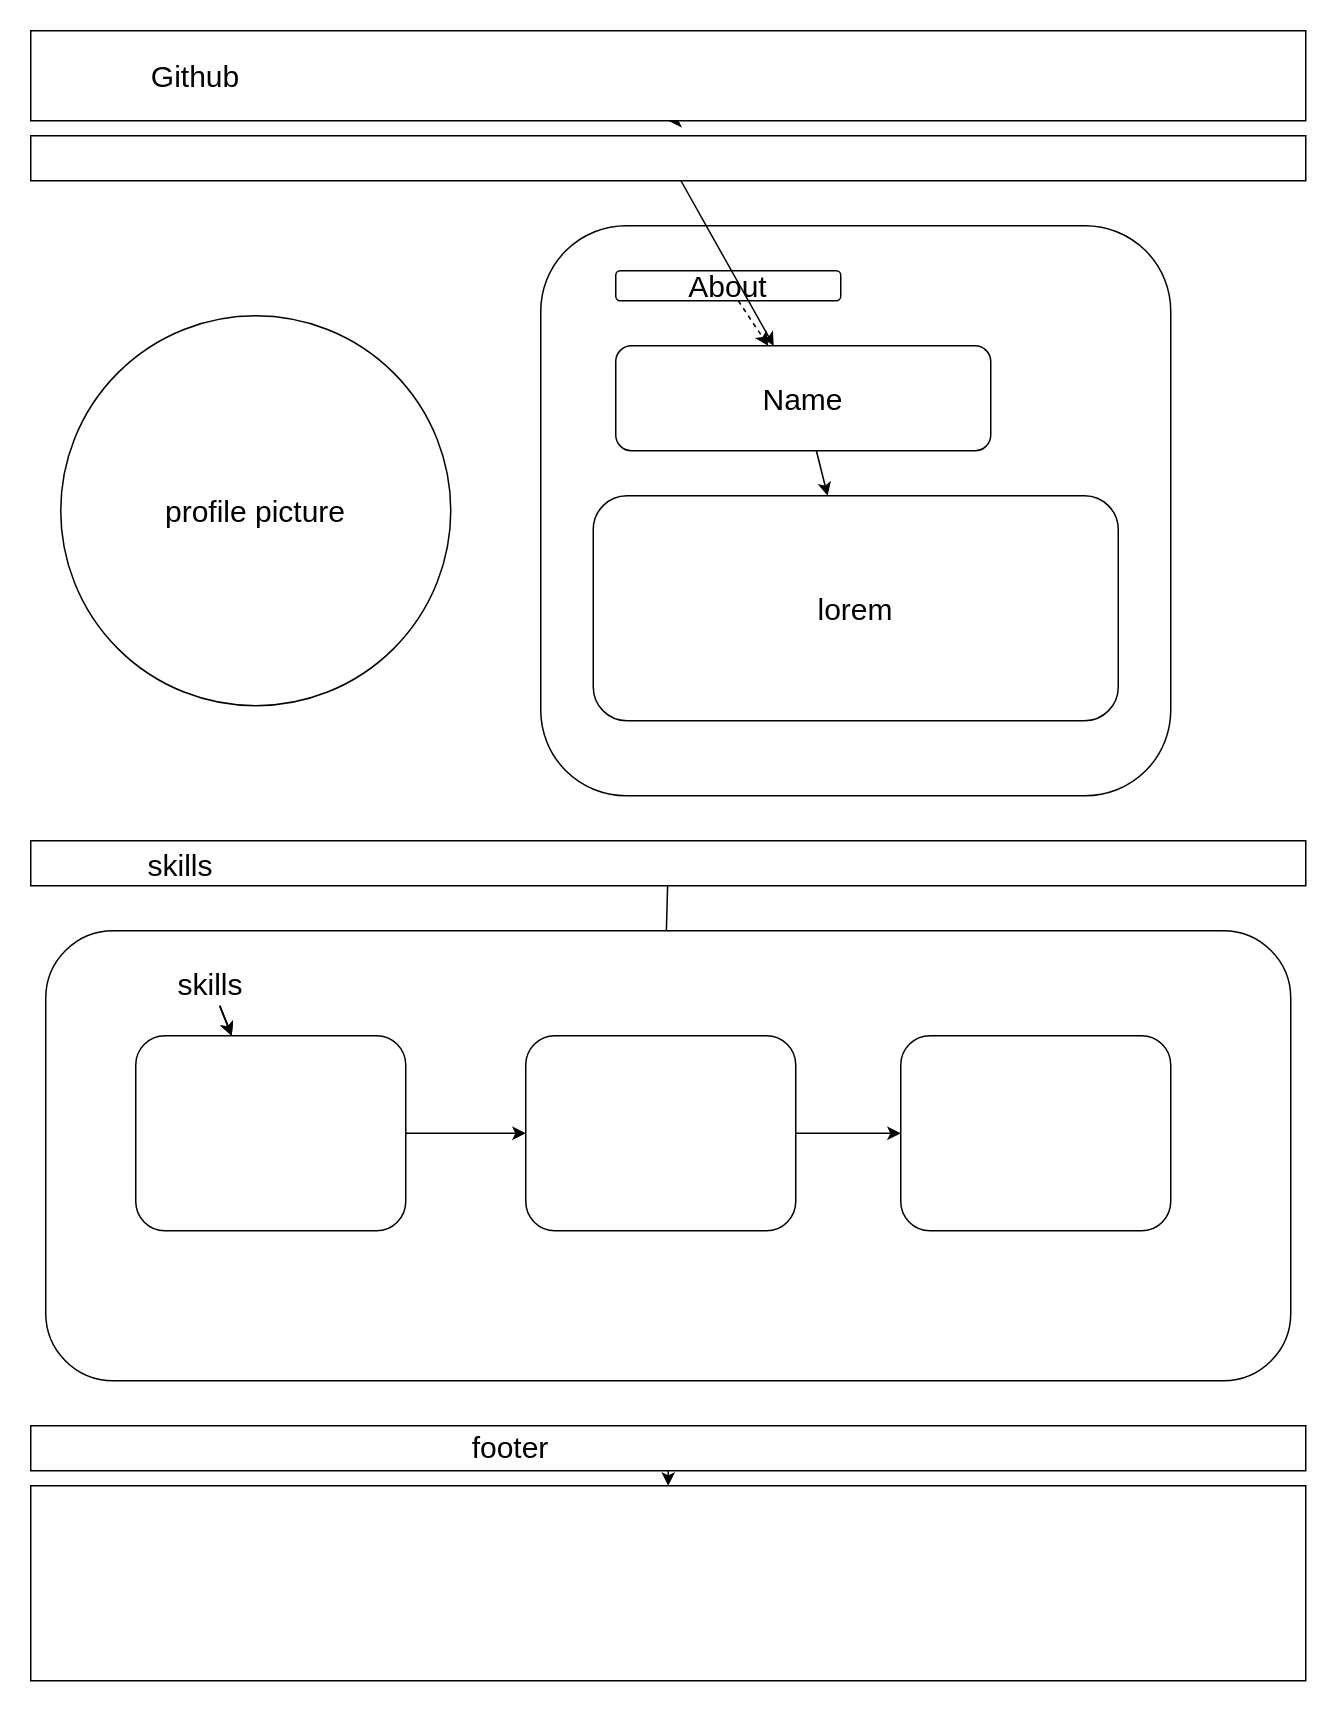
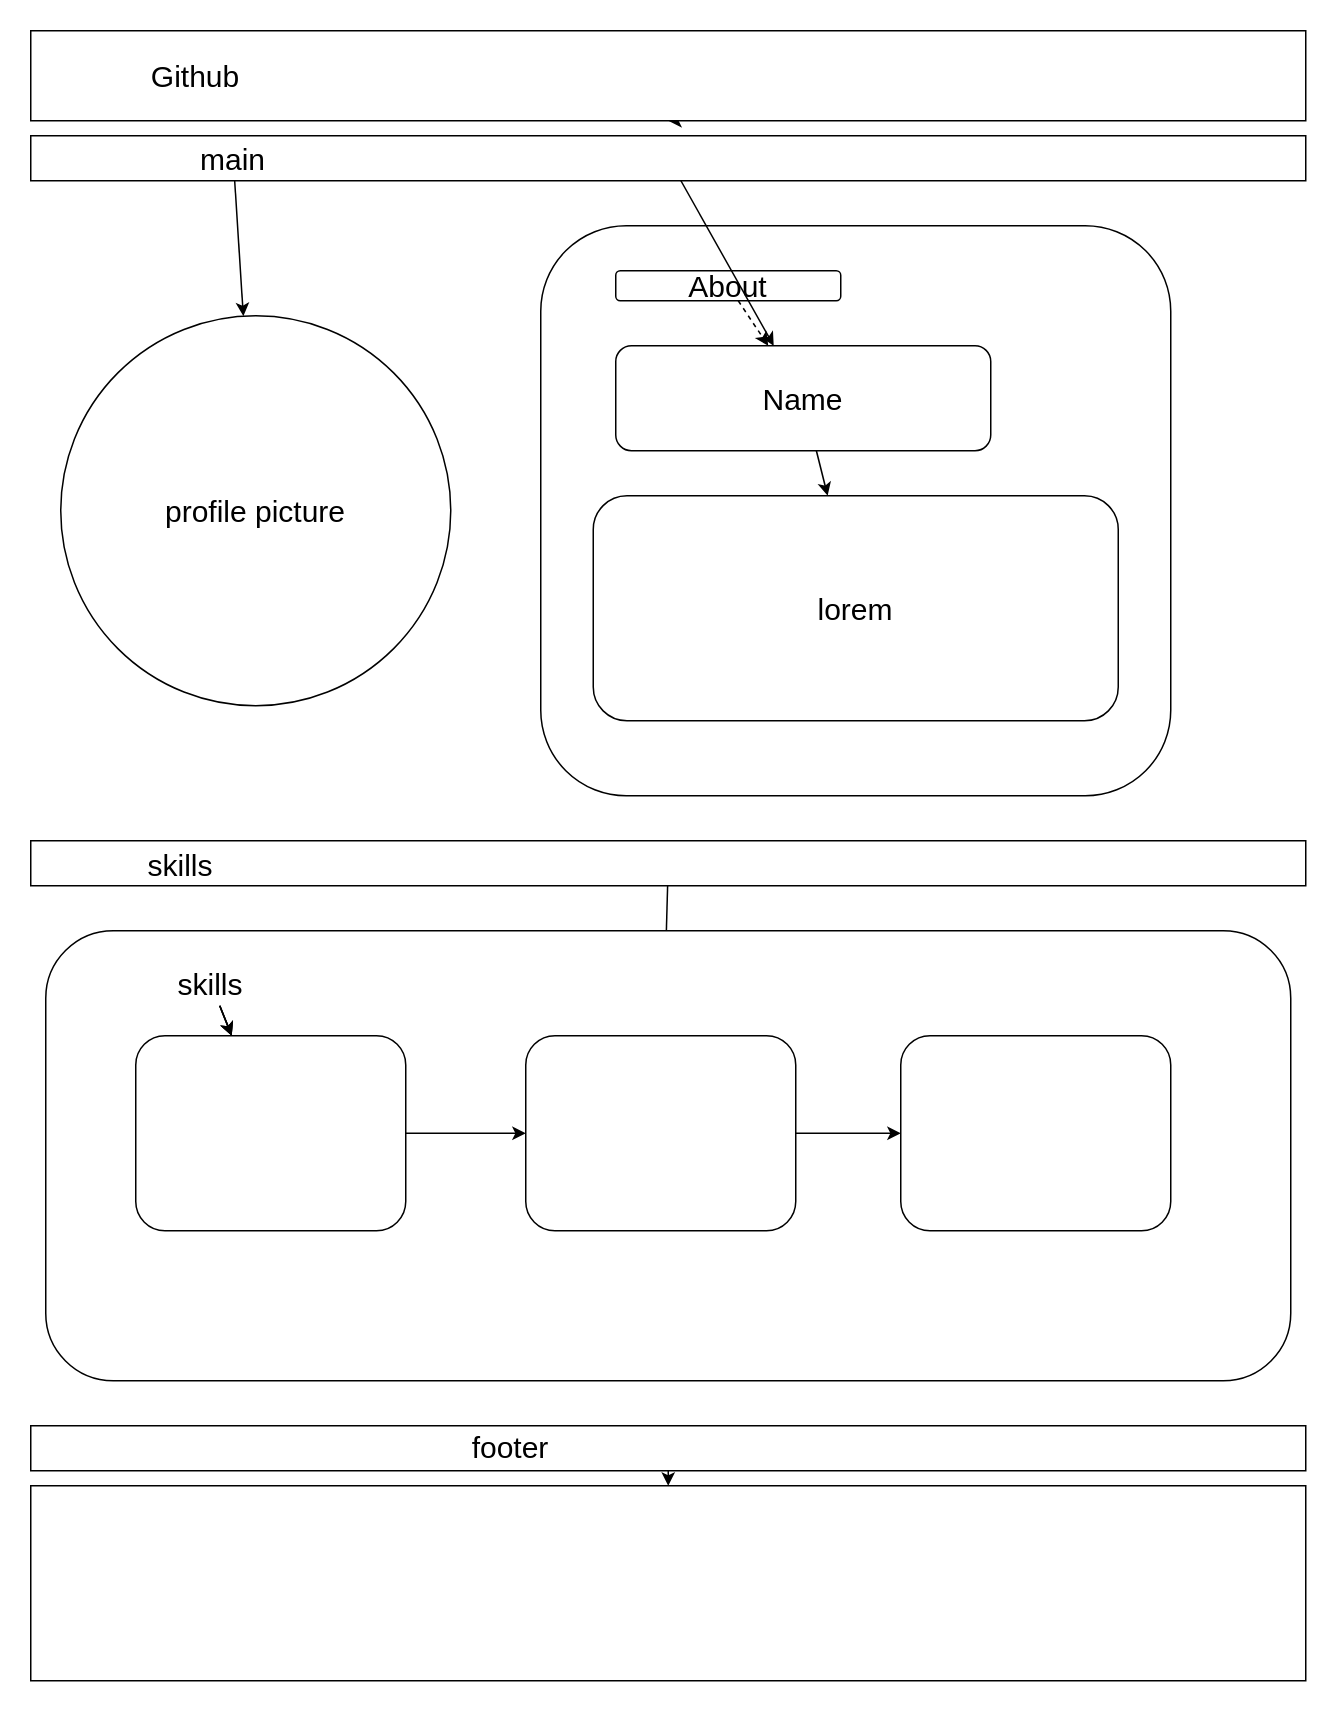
none -> (233, 158)
none -> (239, 244)
